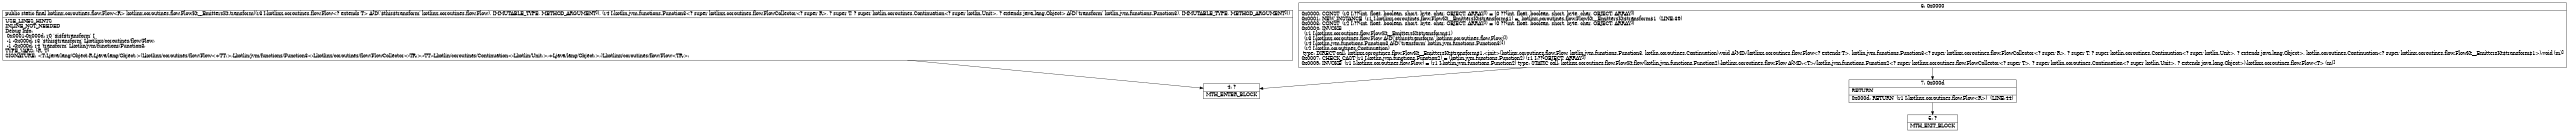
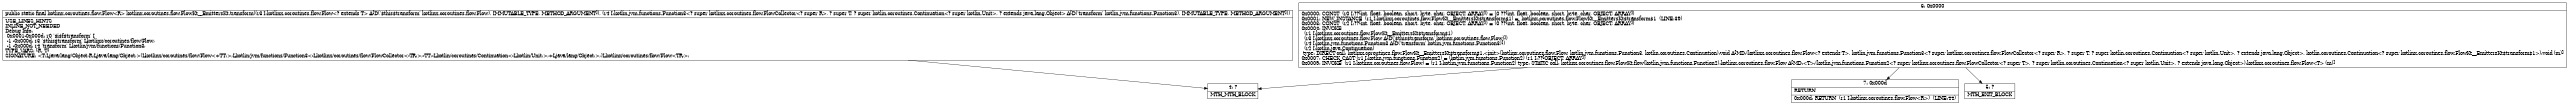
(1346, 49) -> (1338, 49)
(1231, 95) -> (1233, 95)
(1933, 107) -> (1973, 74)
